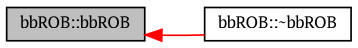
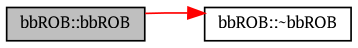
(183, 35) -> (166, 13)
